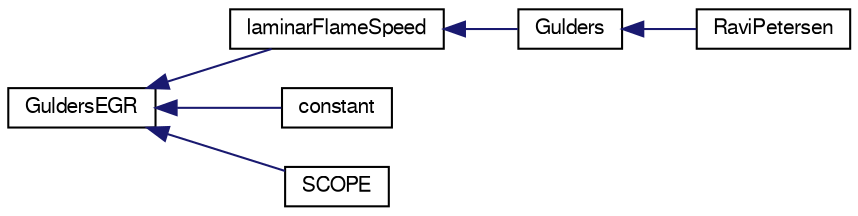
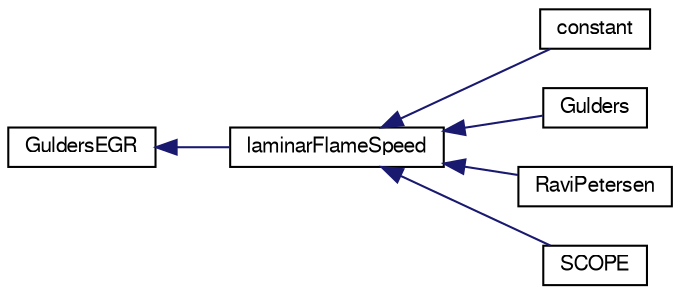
(670, 29) -> (491, 171)
(229, 108) -> (476, 84)
(226, 153) -> (476, 211)
